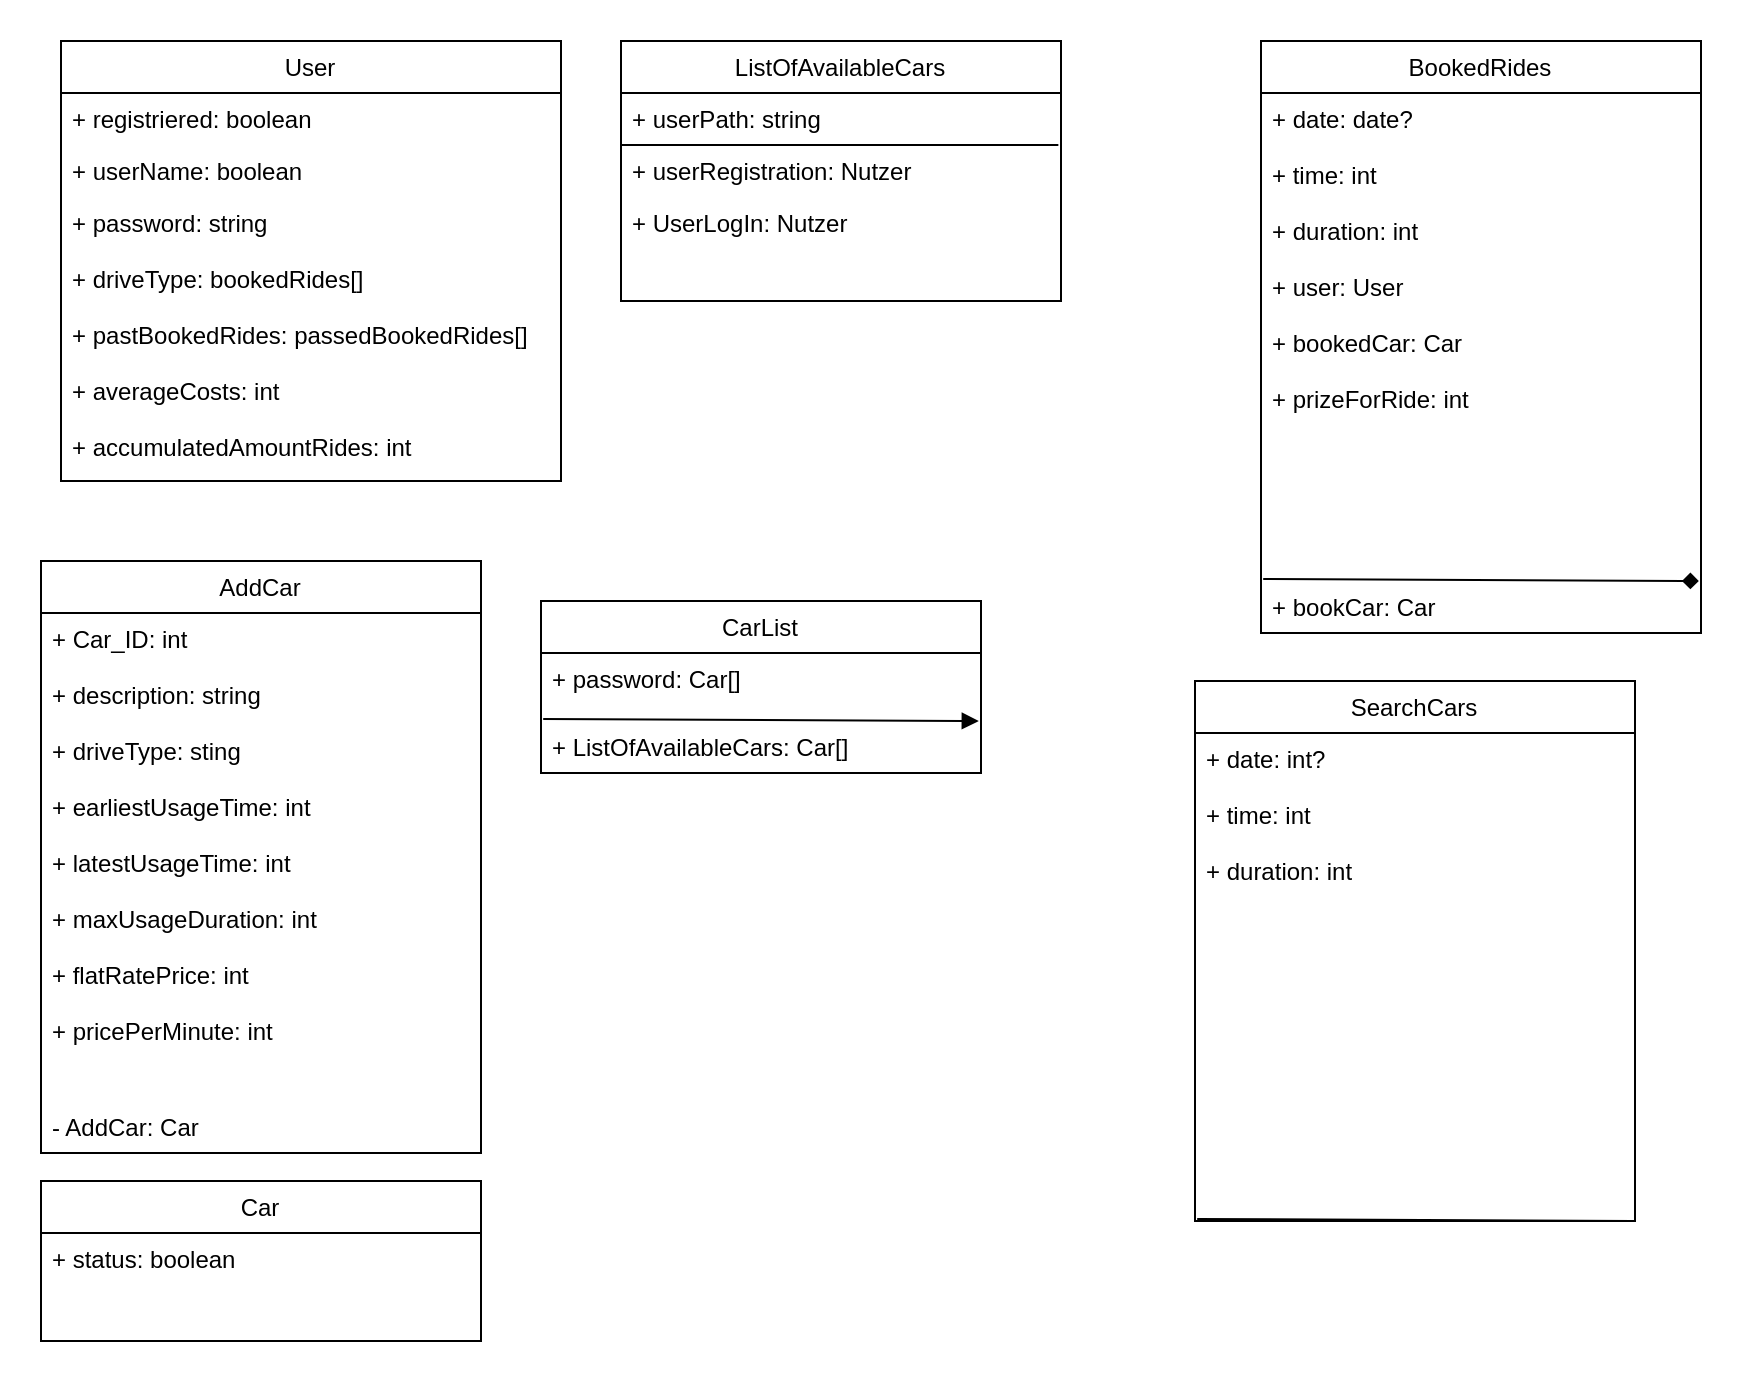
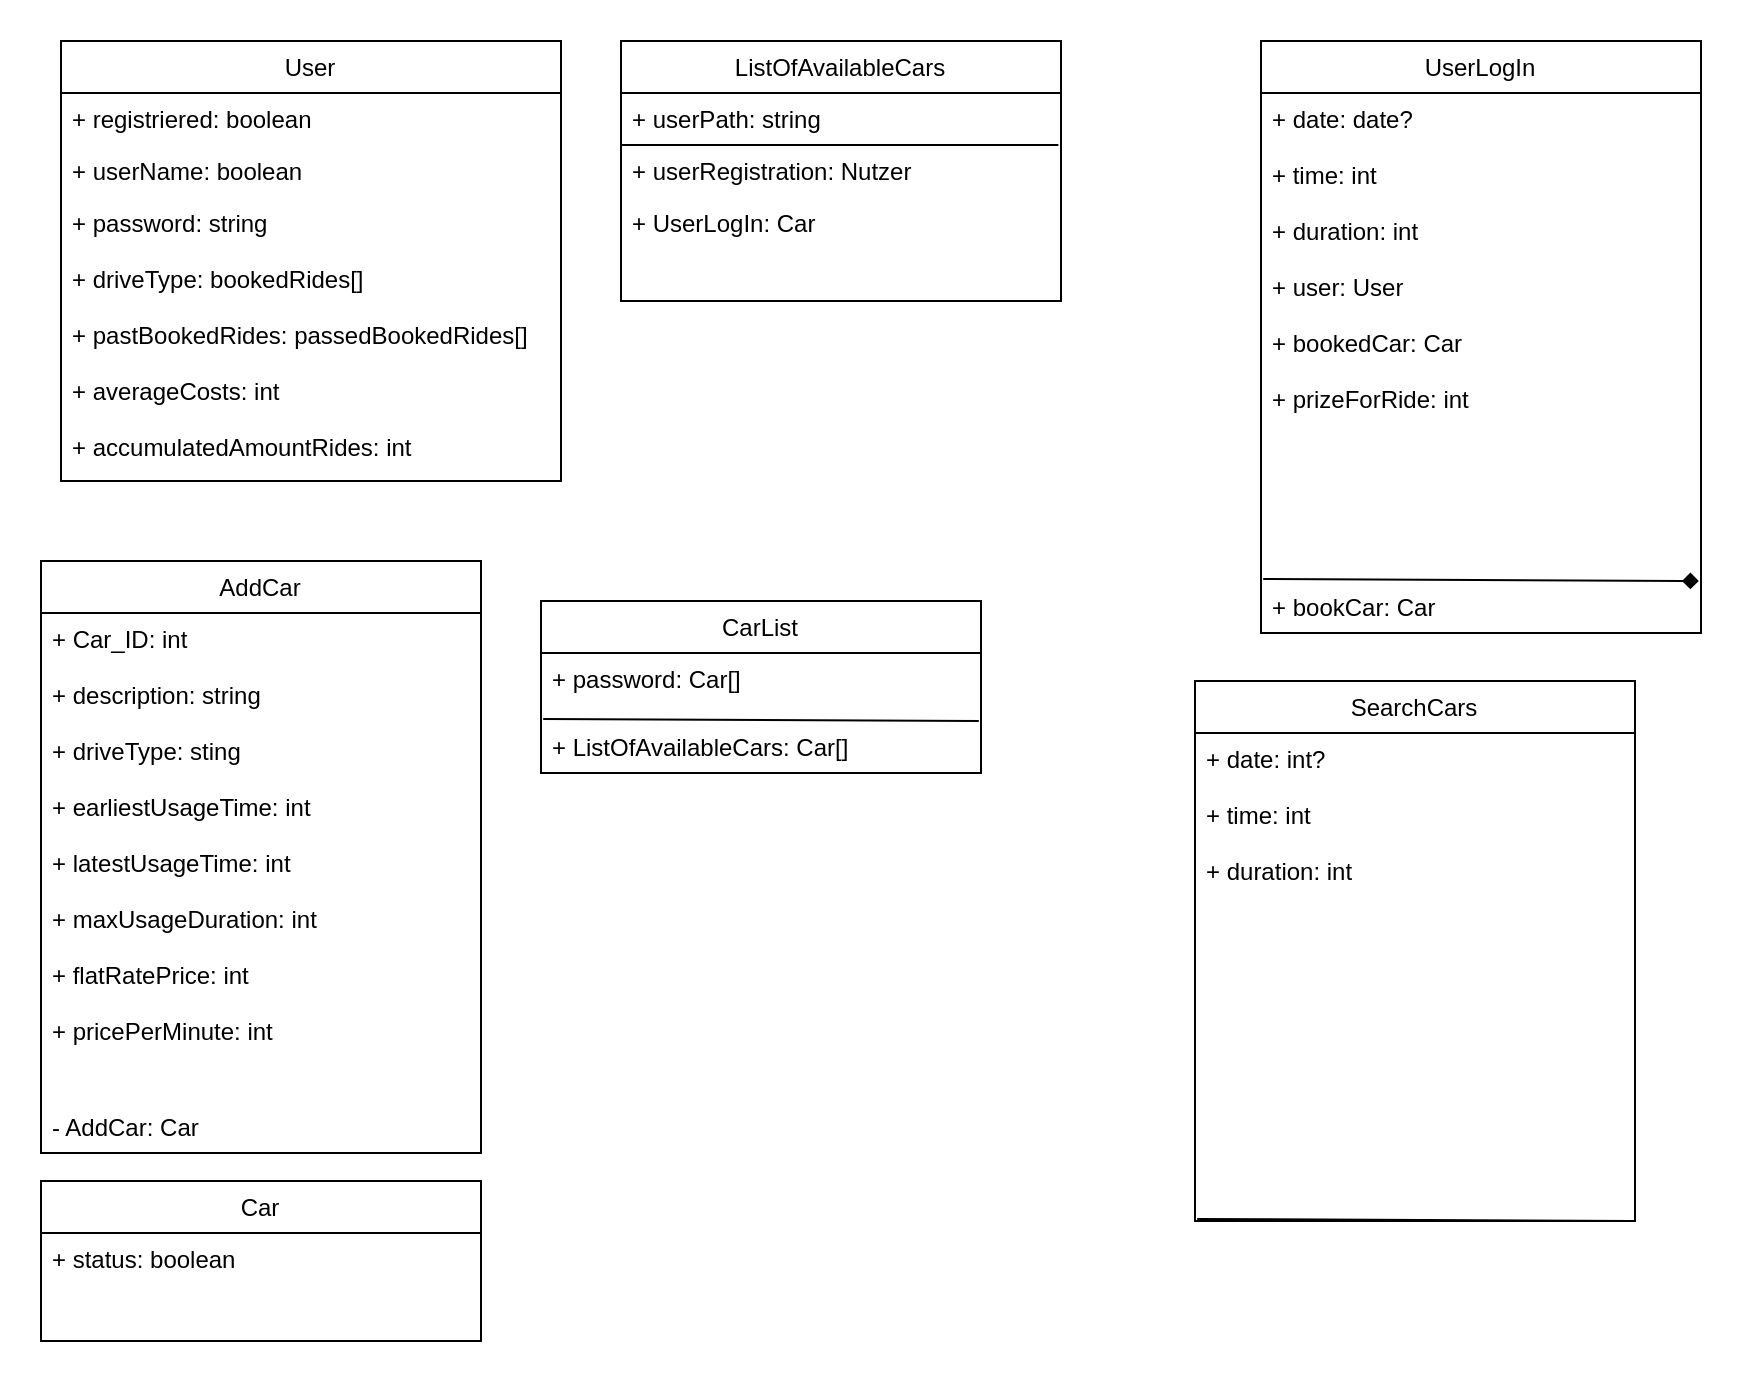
(1480, 68) -> (1480, 68)
(750, 224) -> (730, 224)
(961, 721) -> (969, 721)
